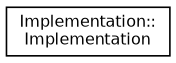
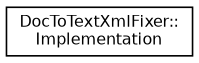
(88, 32) -> (100, 32)
